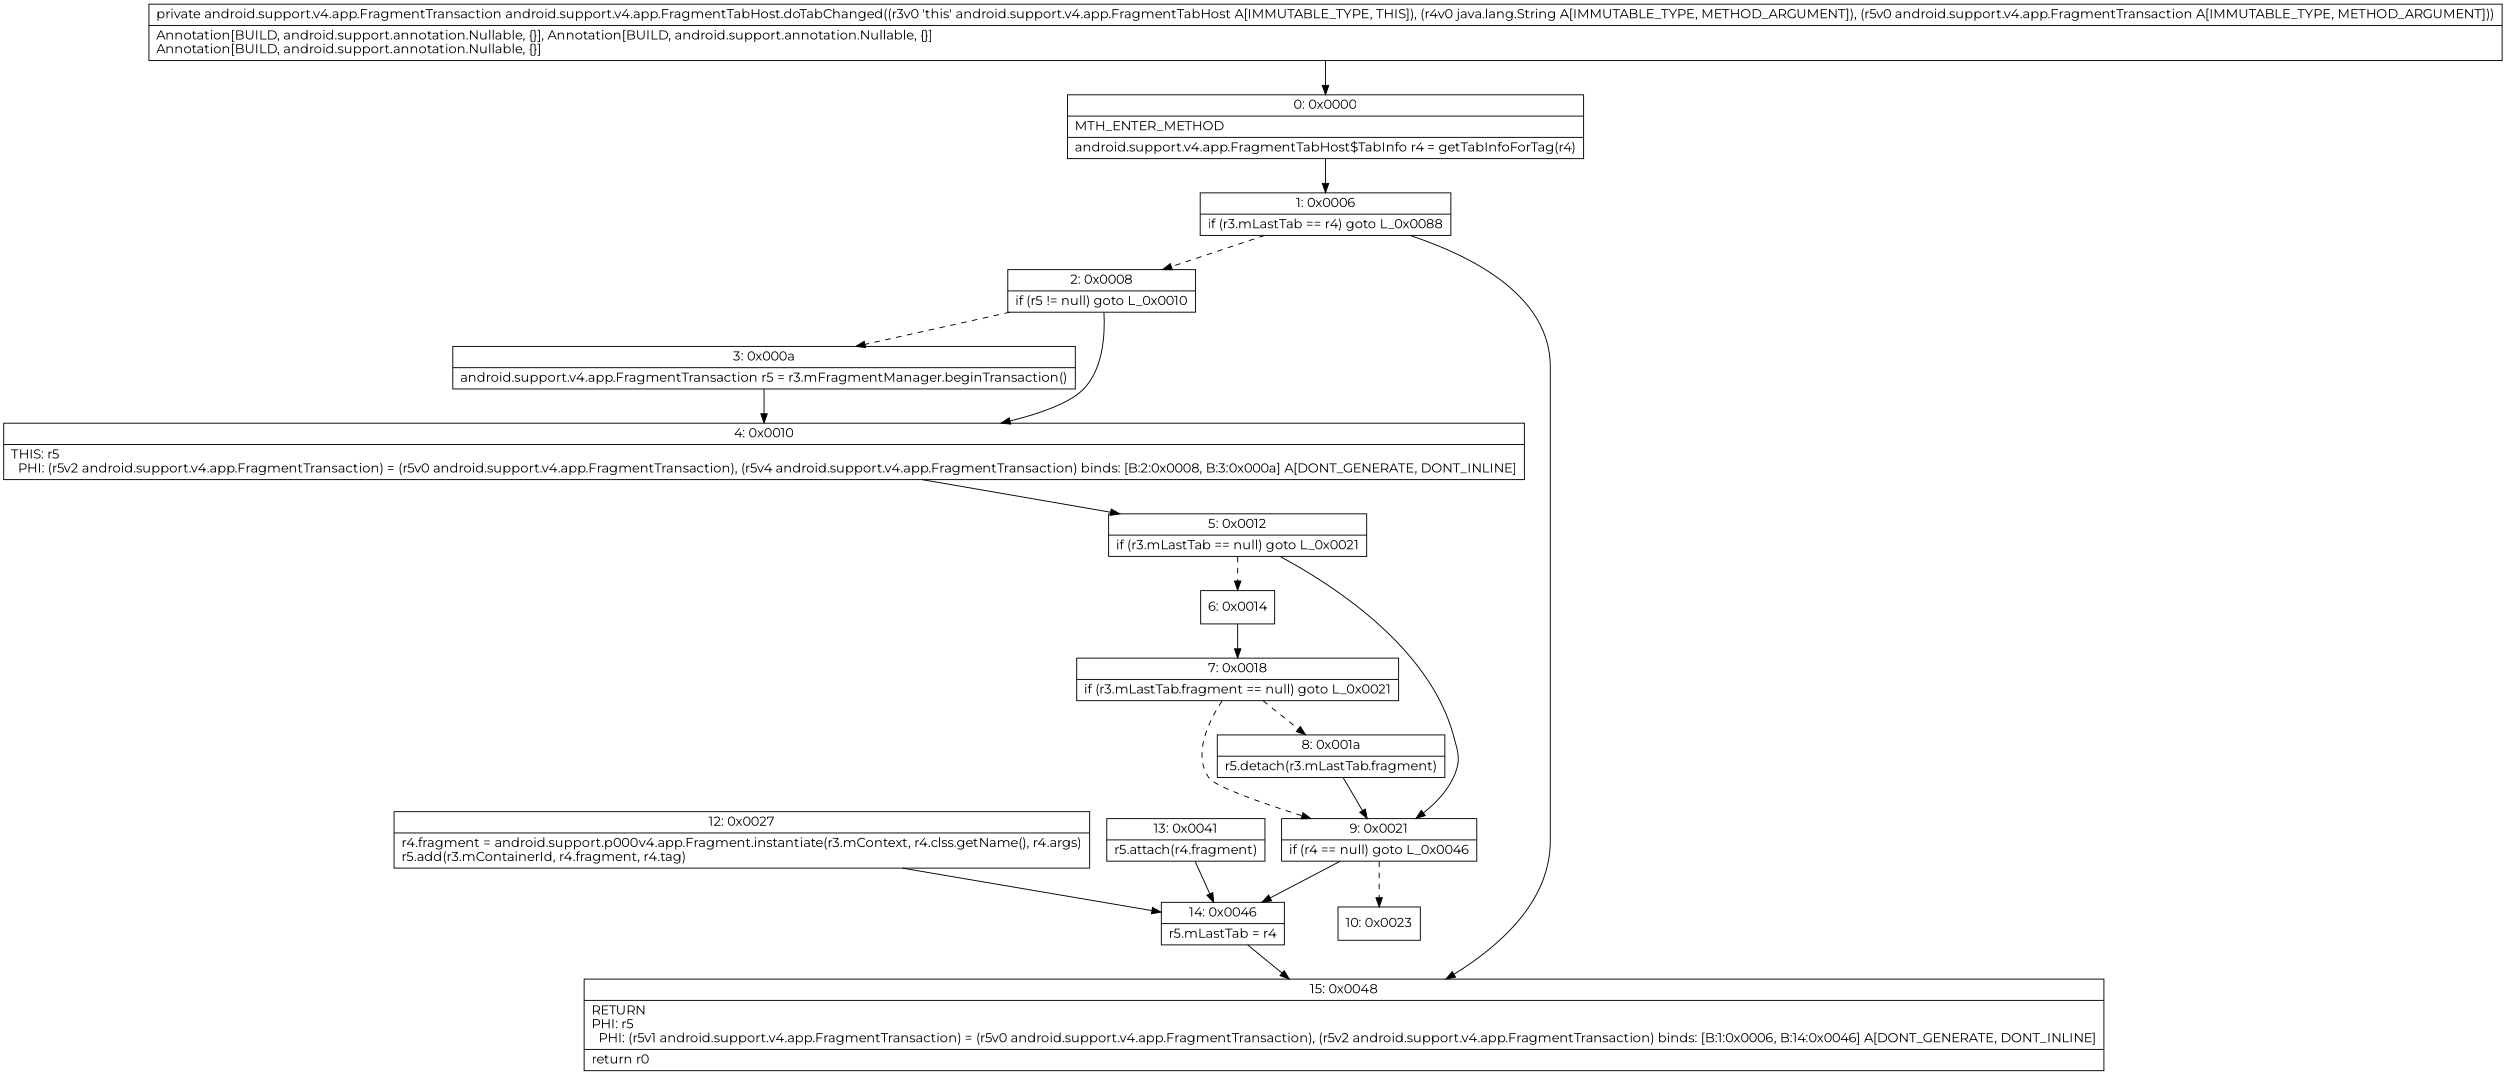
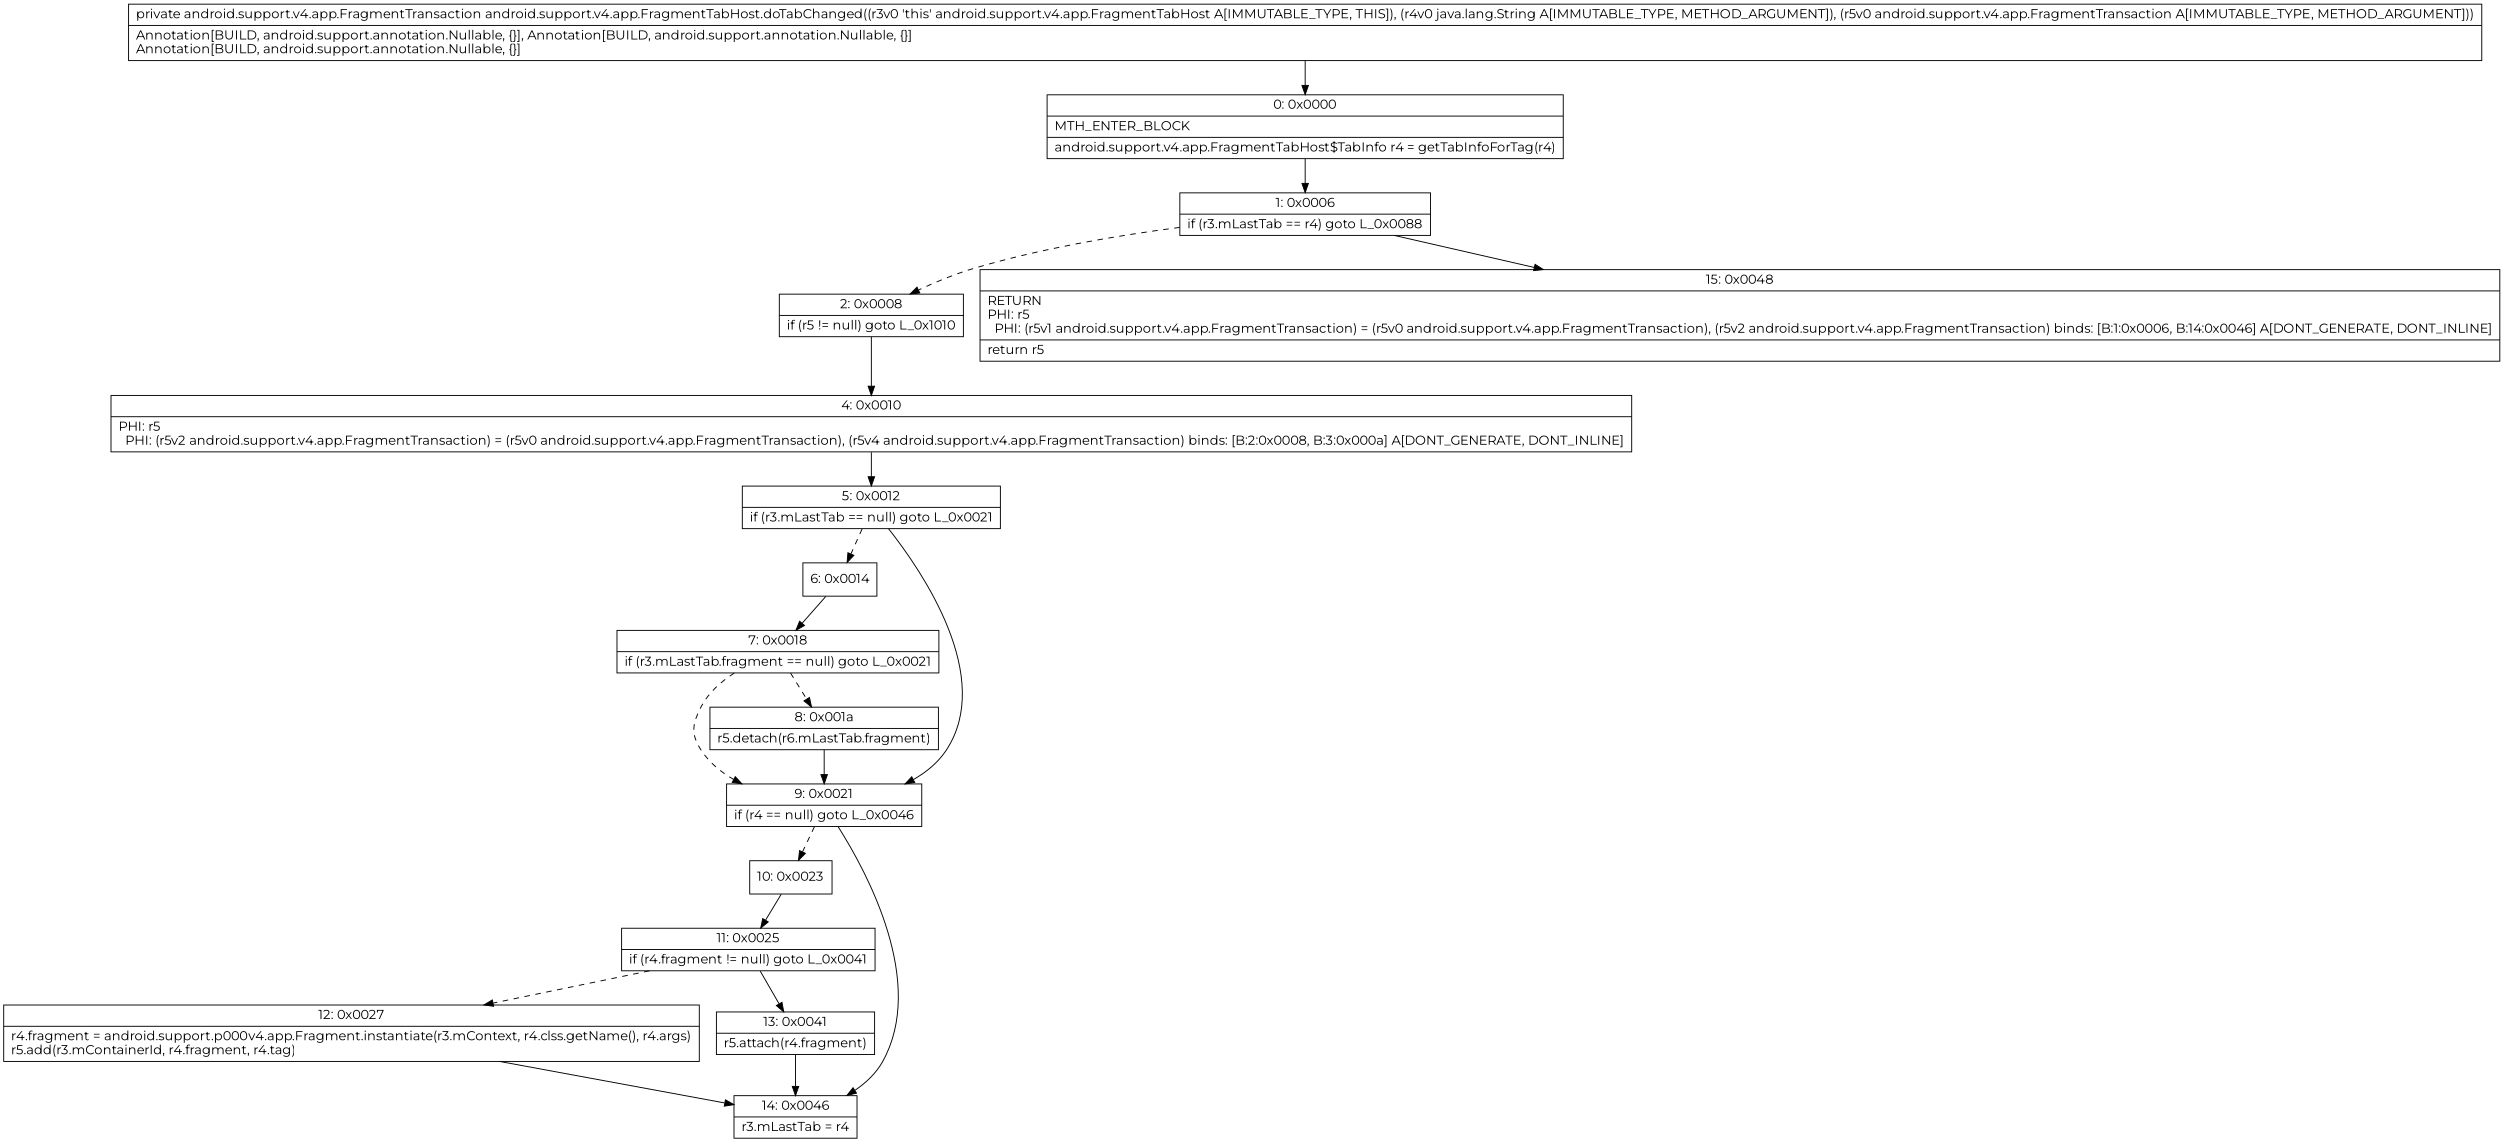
(1150, 126) -> (1122, 126)
(1102, 301) -> (871, 326)
(764, 368) -> none
(37, 455) -> (142, 427)
(1331, 766) -> (824, 739)
(1223, 934) -> (795, 1127)
none -> (748, 950)
(1265, 959) -> none
(621, 1060) -> (1016, 350)
